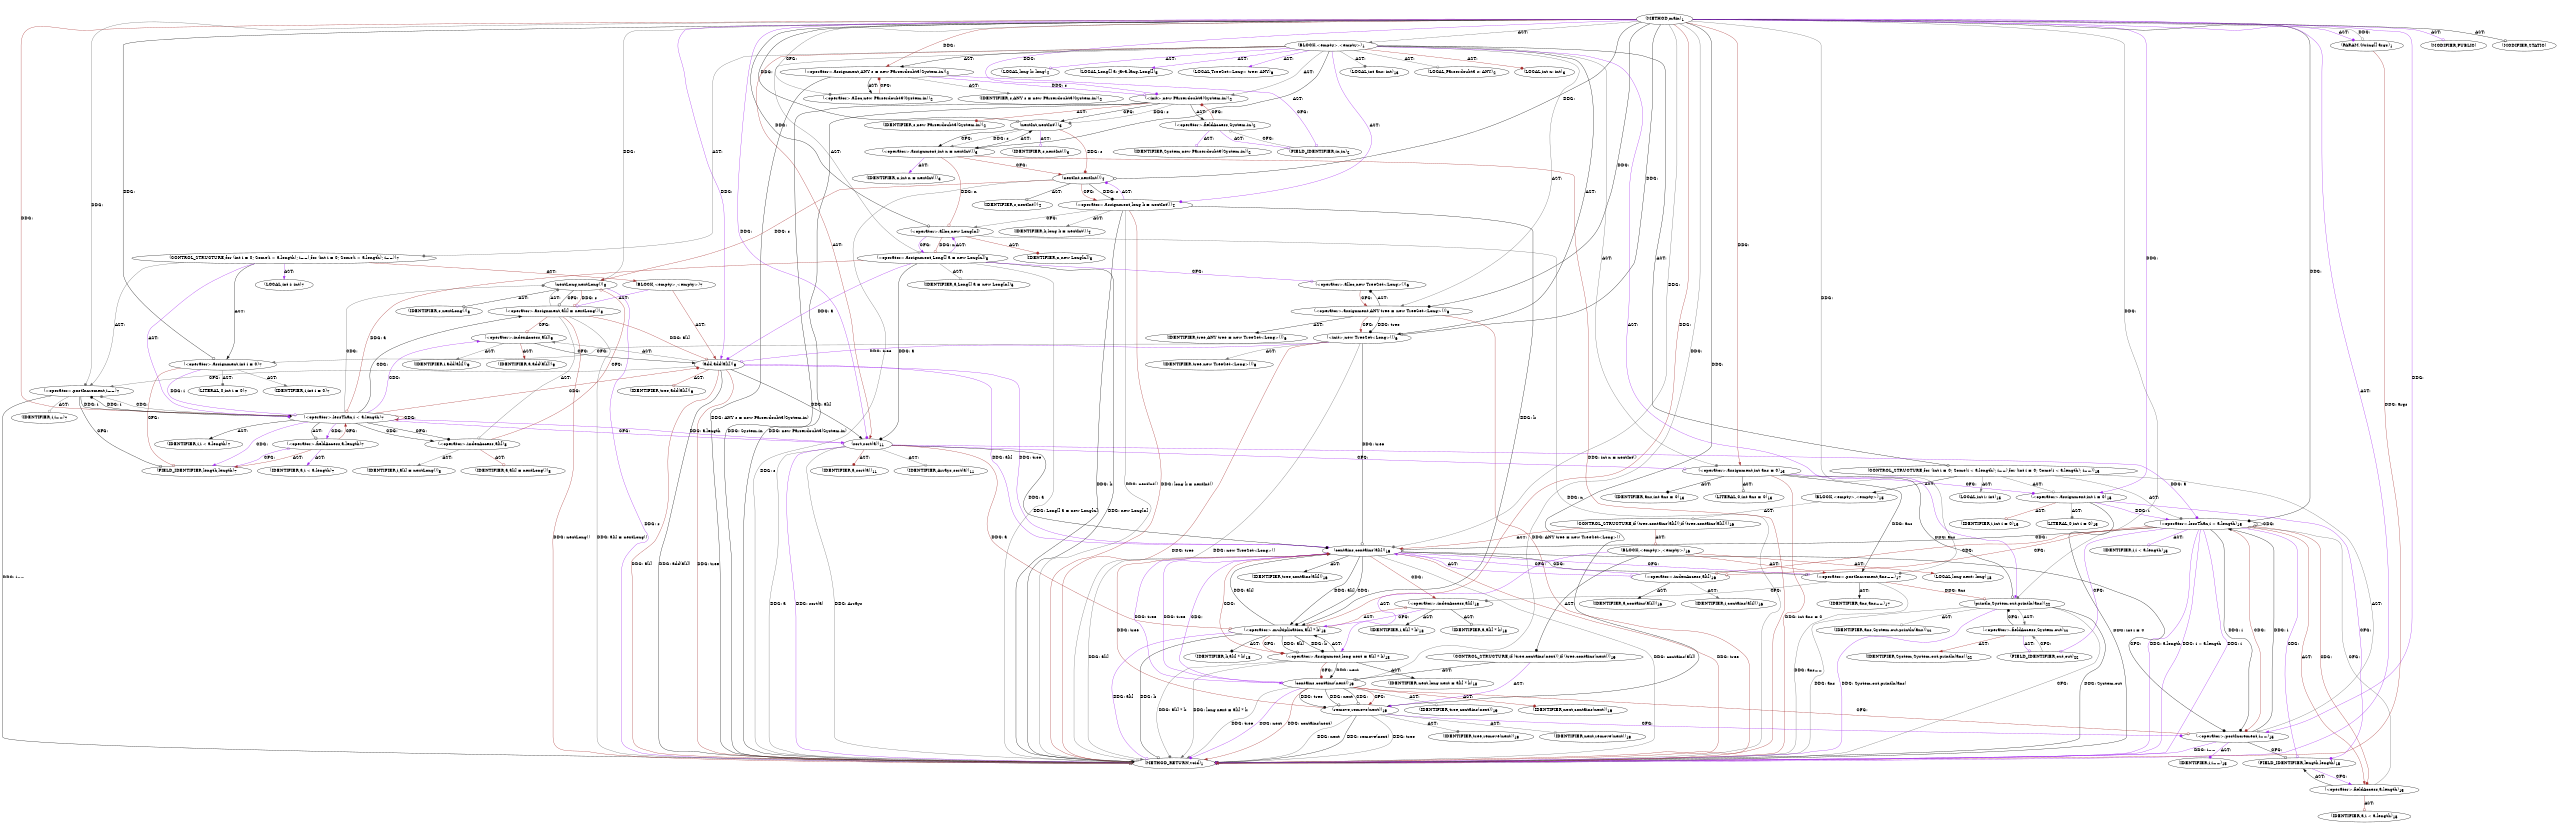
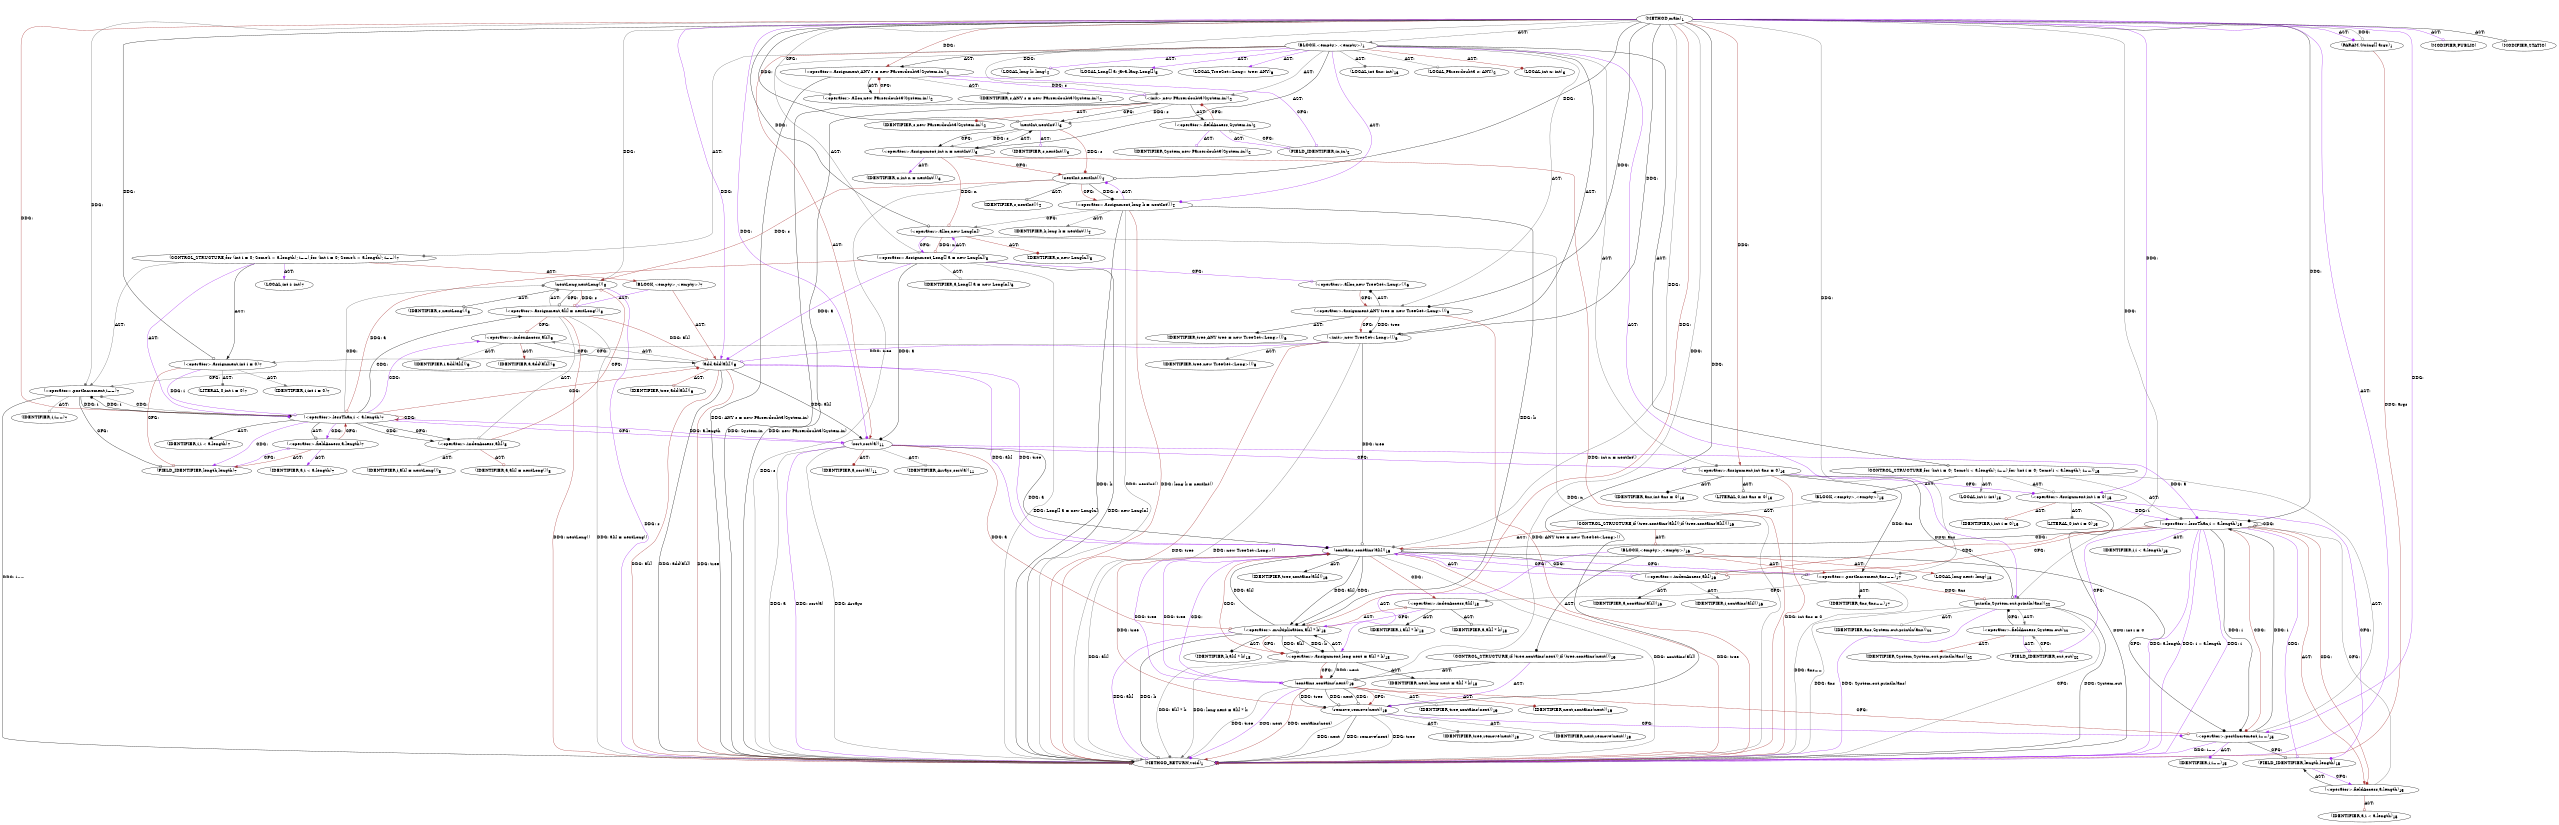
(1221, 39) -> (1221, 39)
